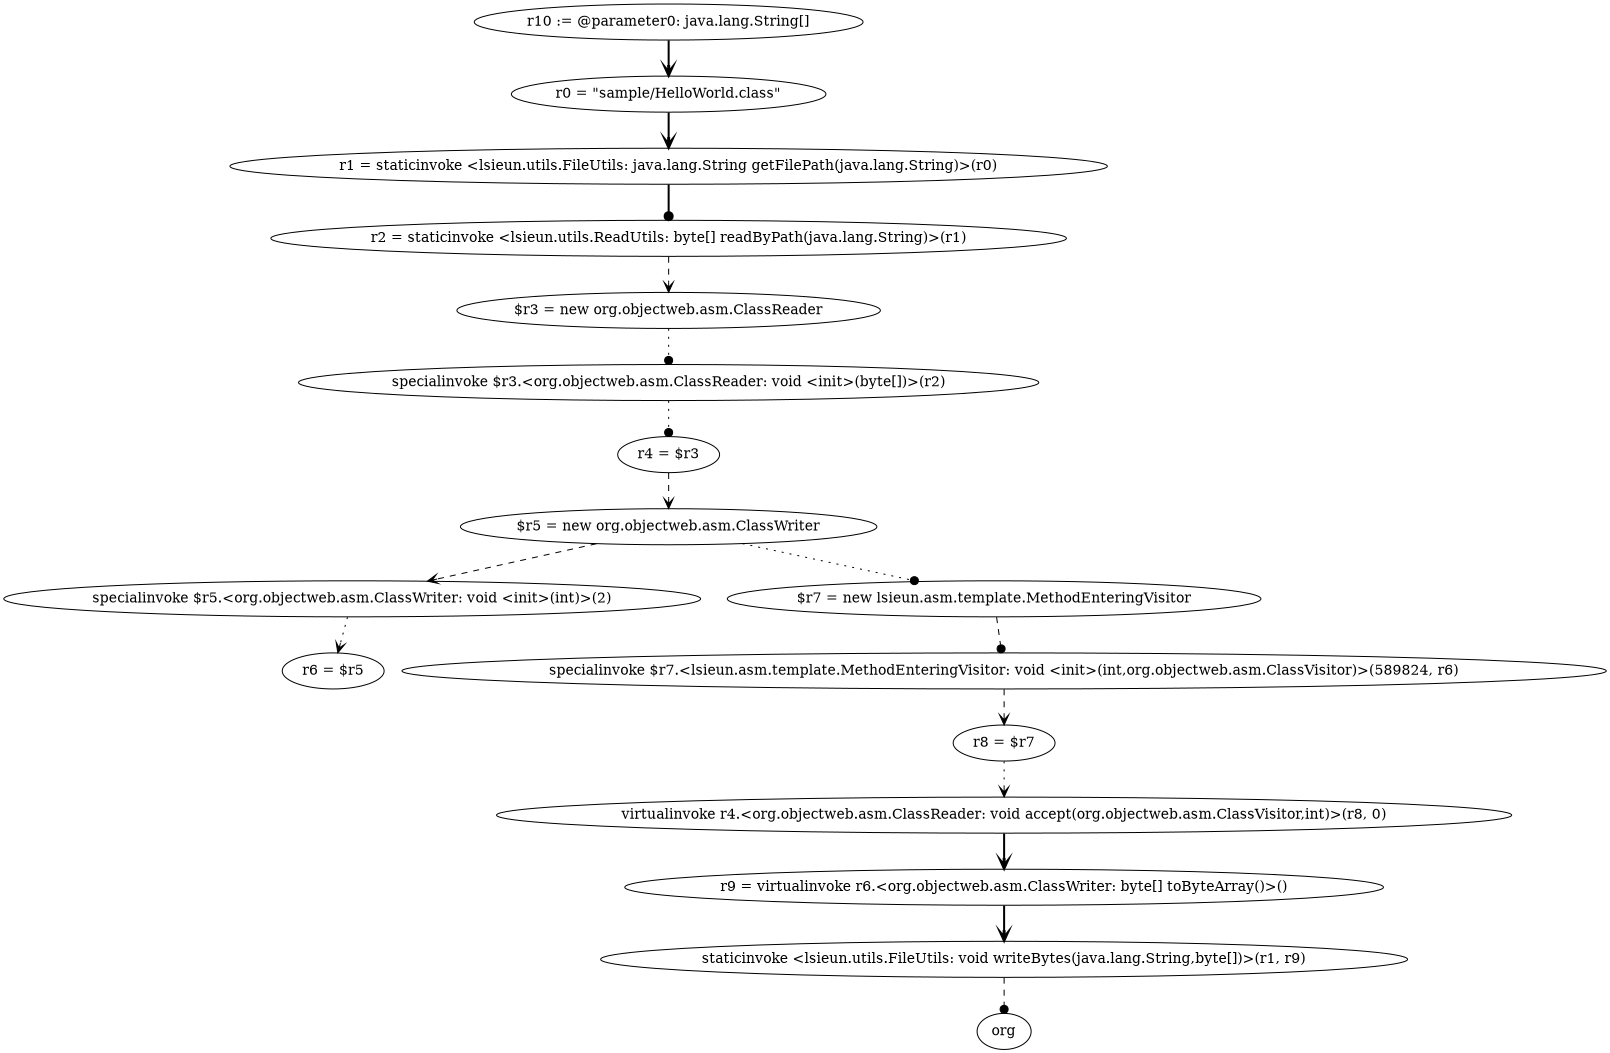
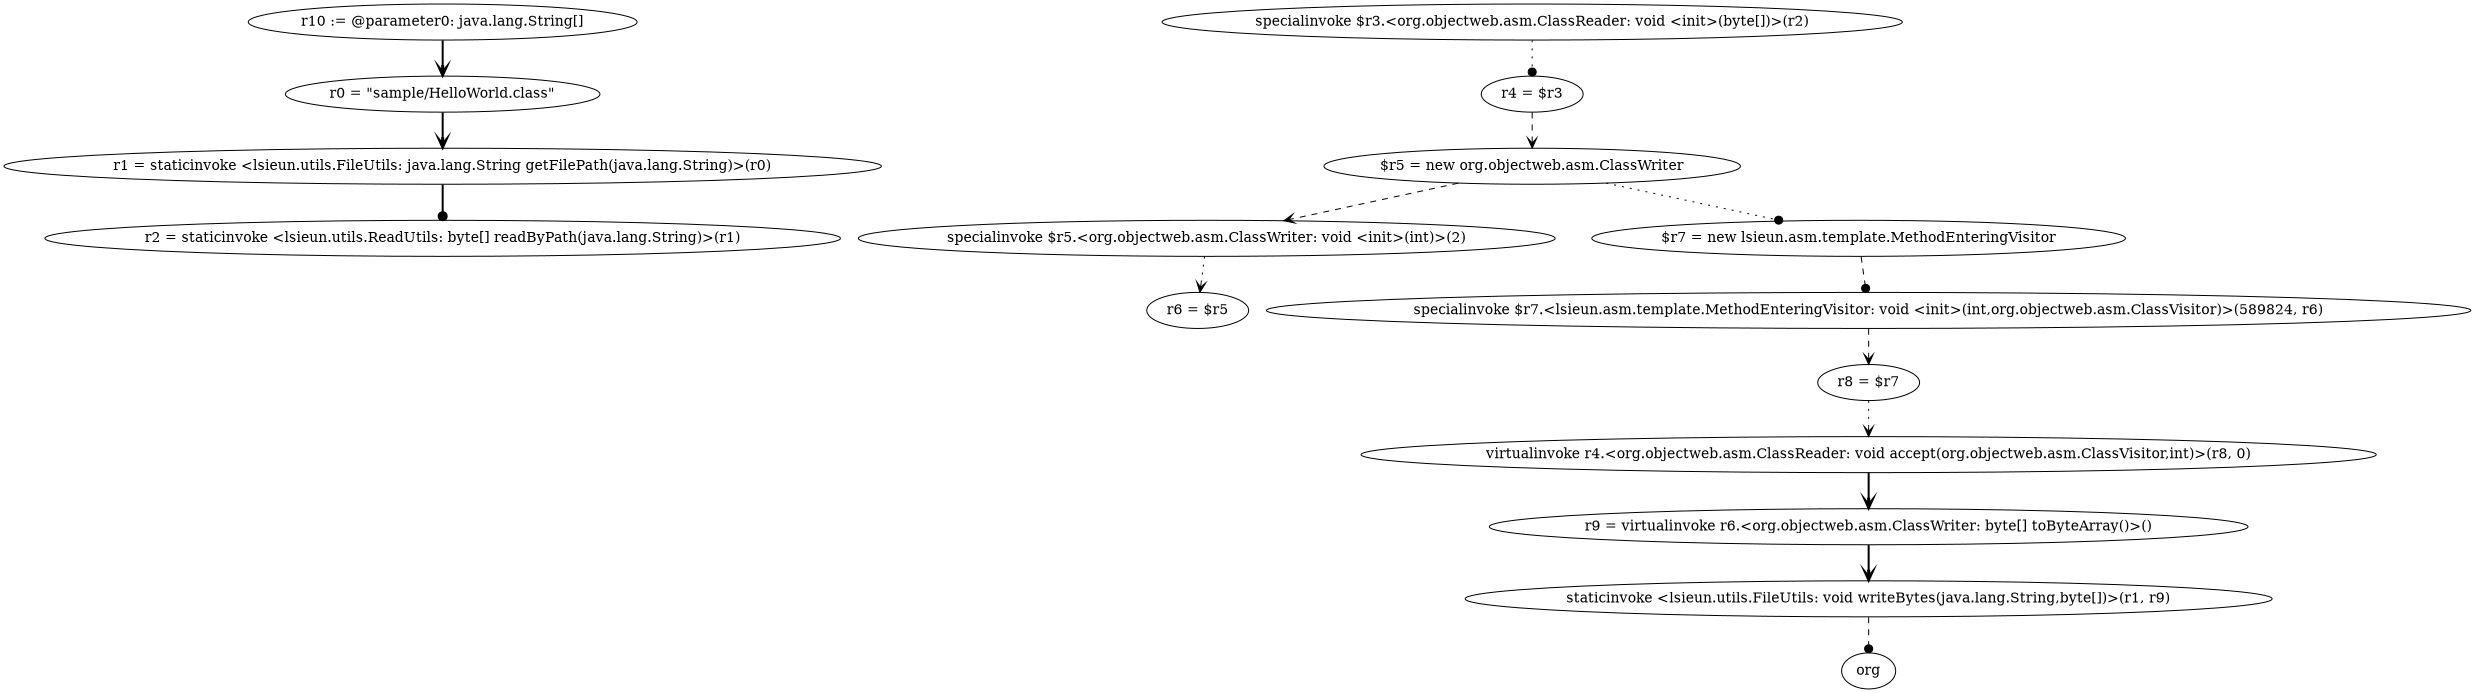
(669, 310) -> none
